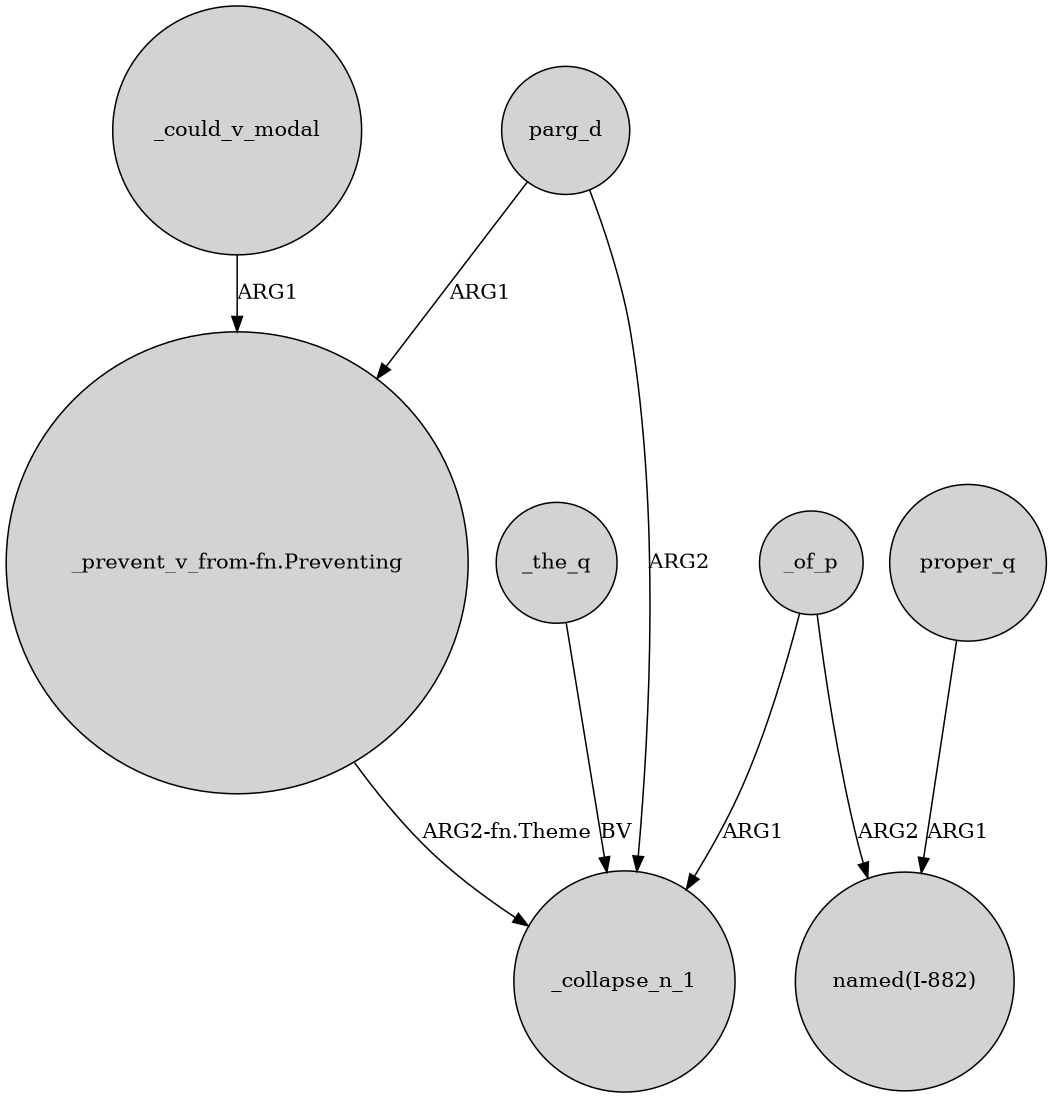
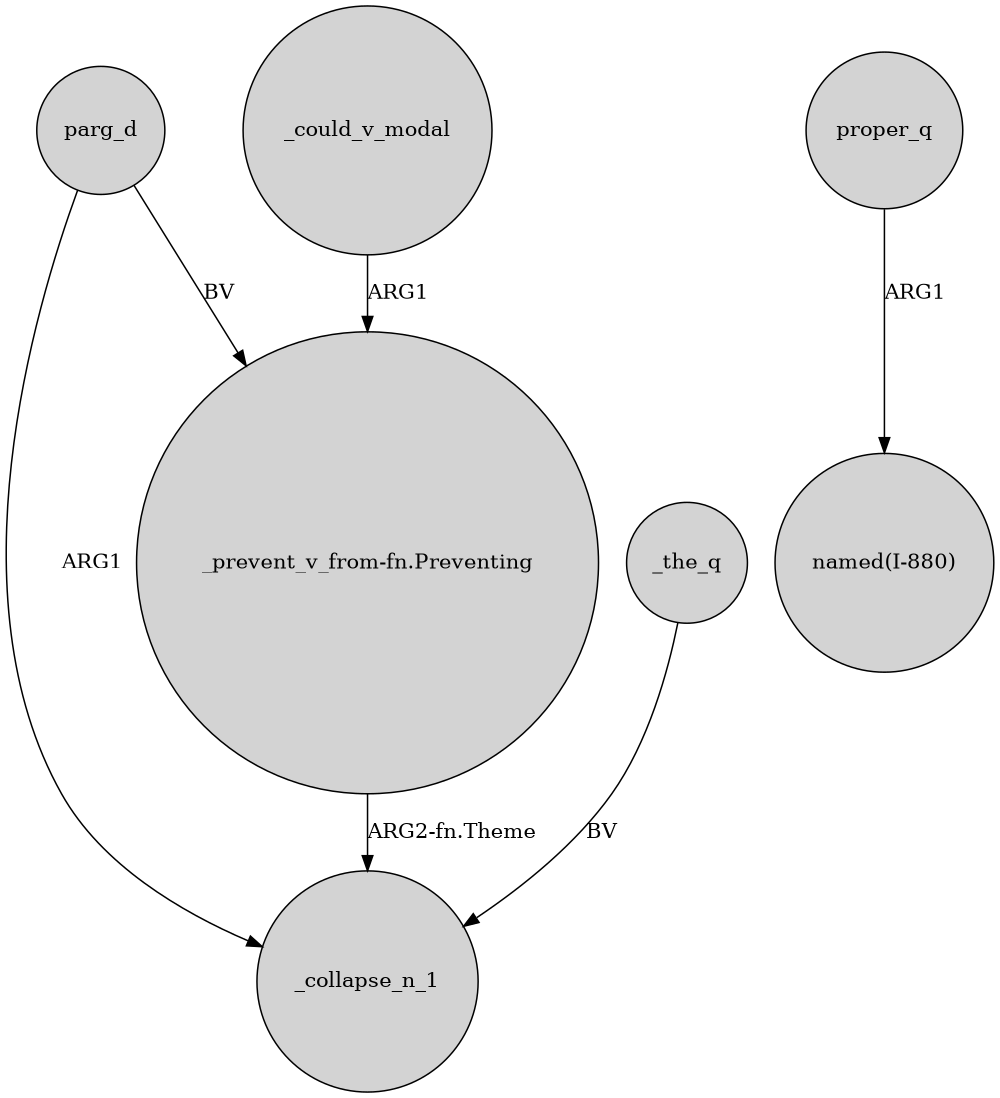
(481, 293) -> (219, 293)
(679, 563) -> (93, 563)
(811, 563) -> none
(905, 981) -> (884, 563)
